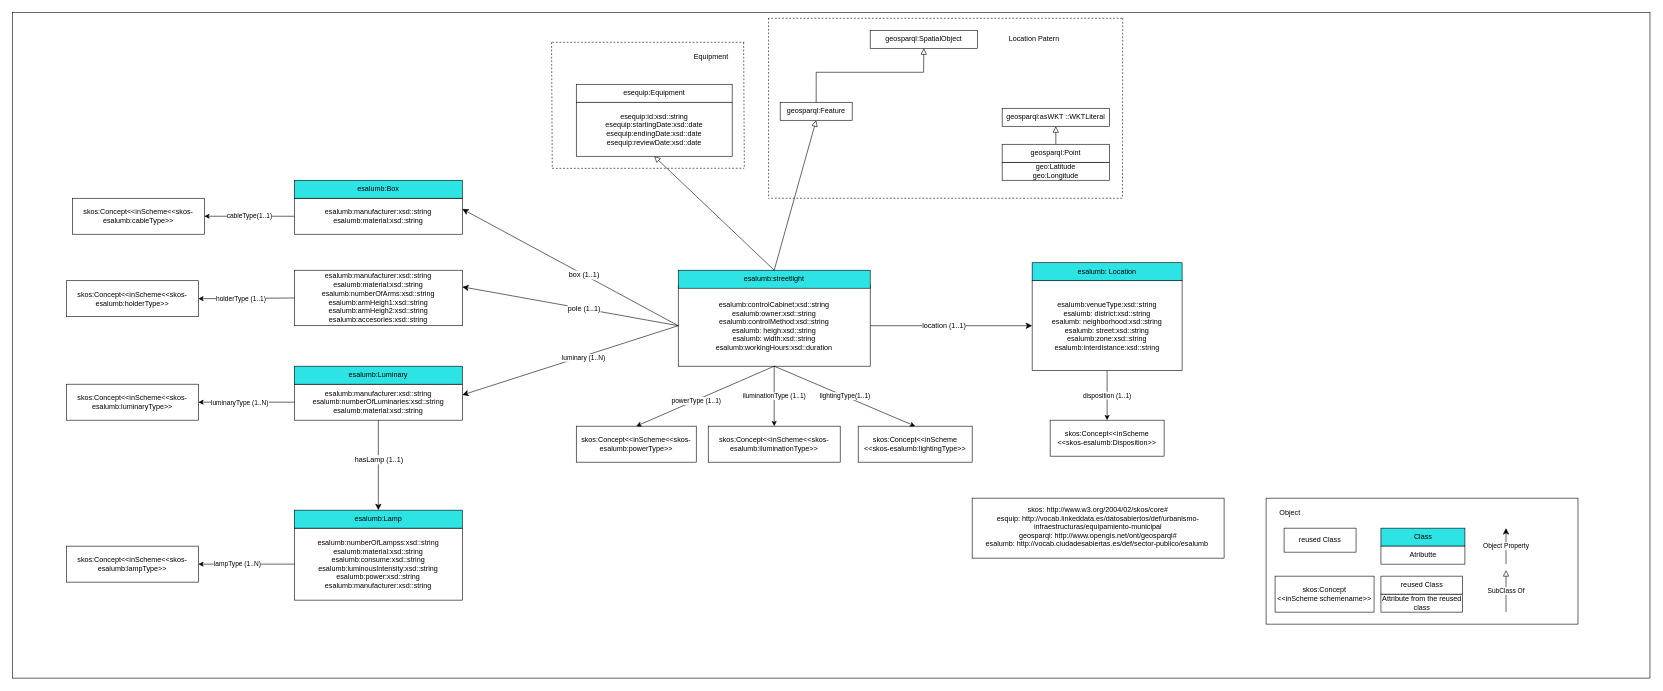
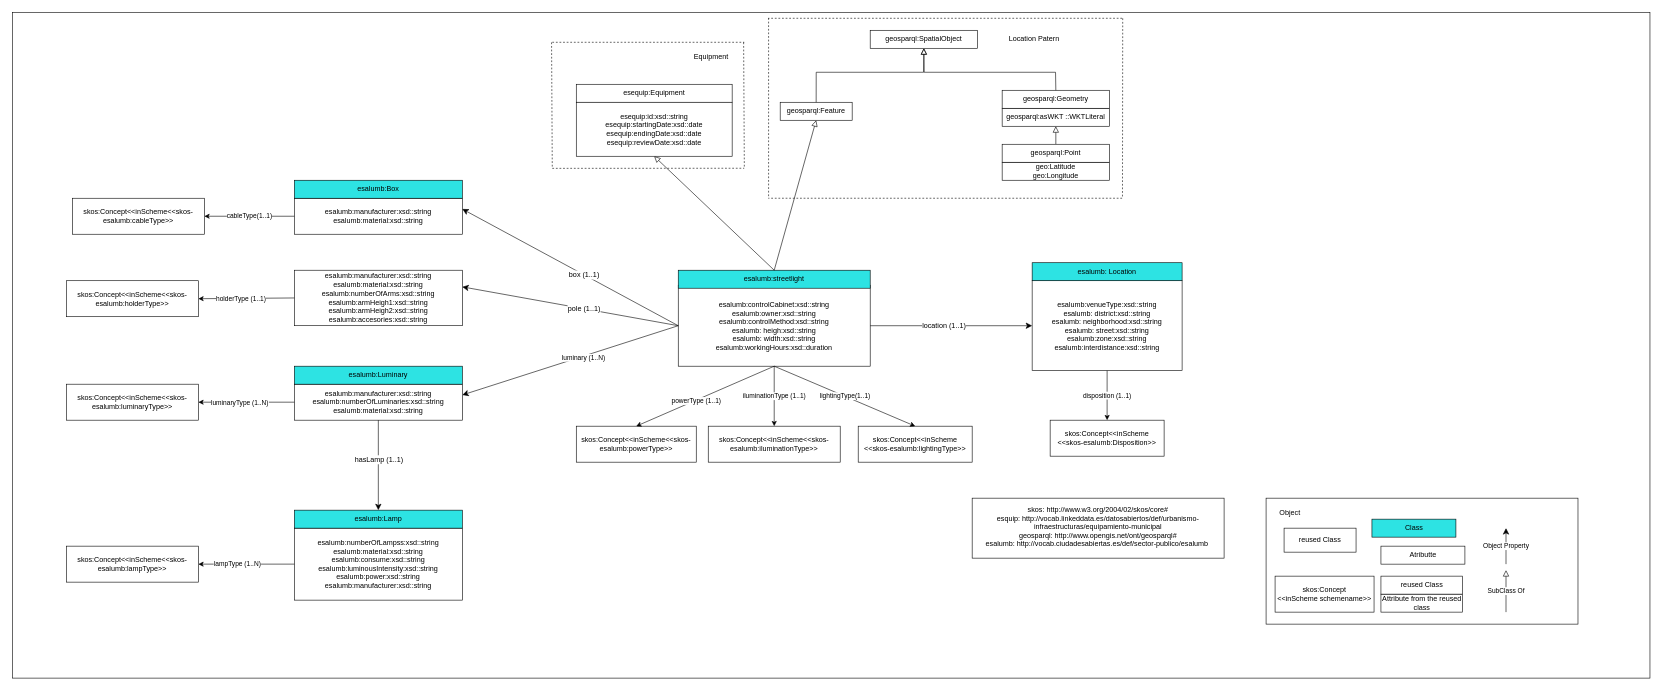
none -> (1000, 72)
none -> (1056, 99)
(1423, 537) -> (1414, 528)
